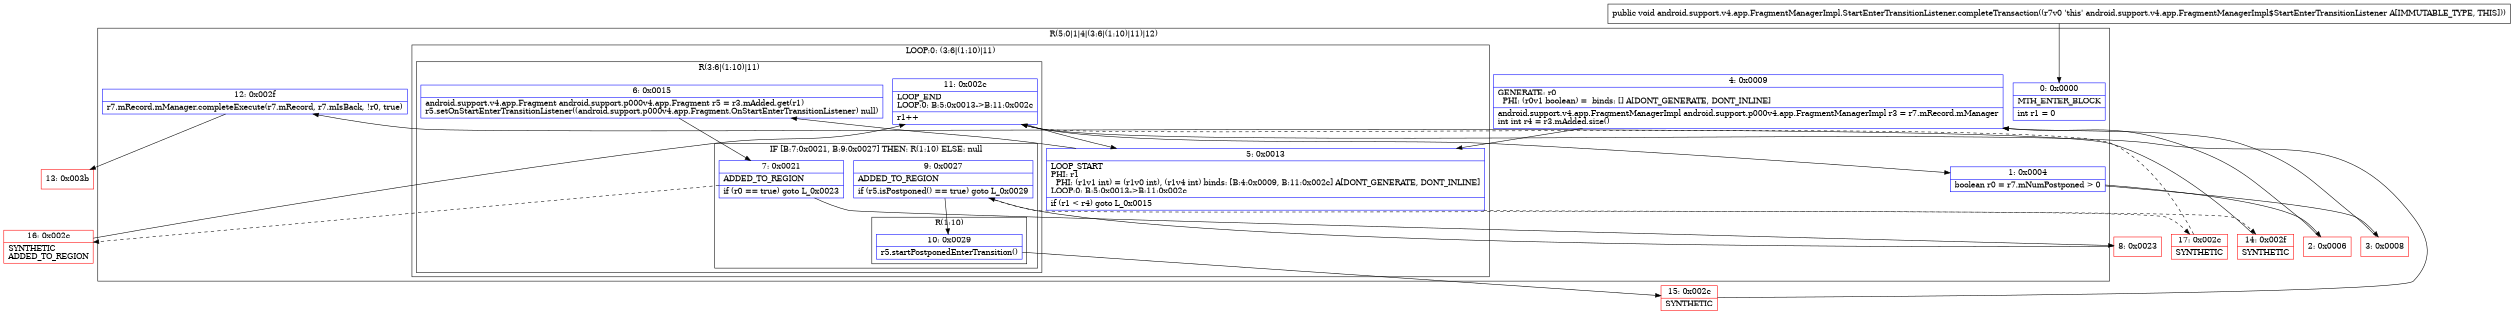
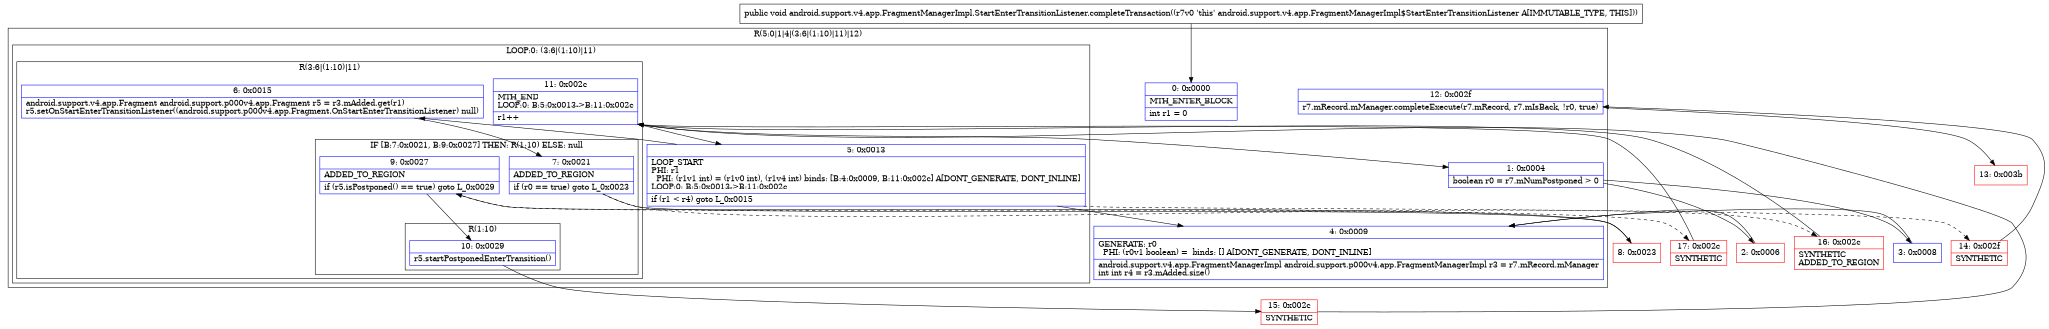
(919, 97) -> (518, 97)
(1631, 131) -> (1194, 126)
(1546, 134) -> (1130, 218)
(2385, 247) -> (1917, 253)
